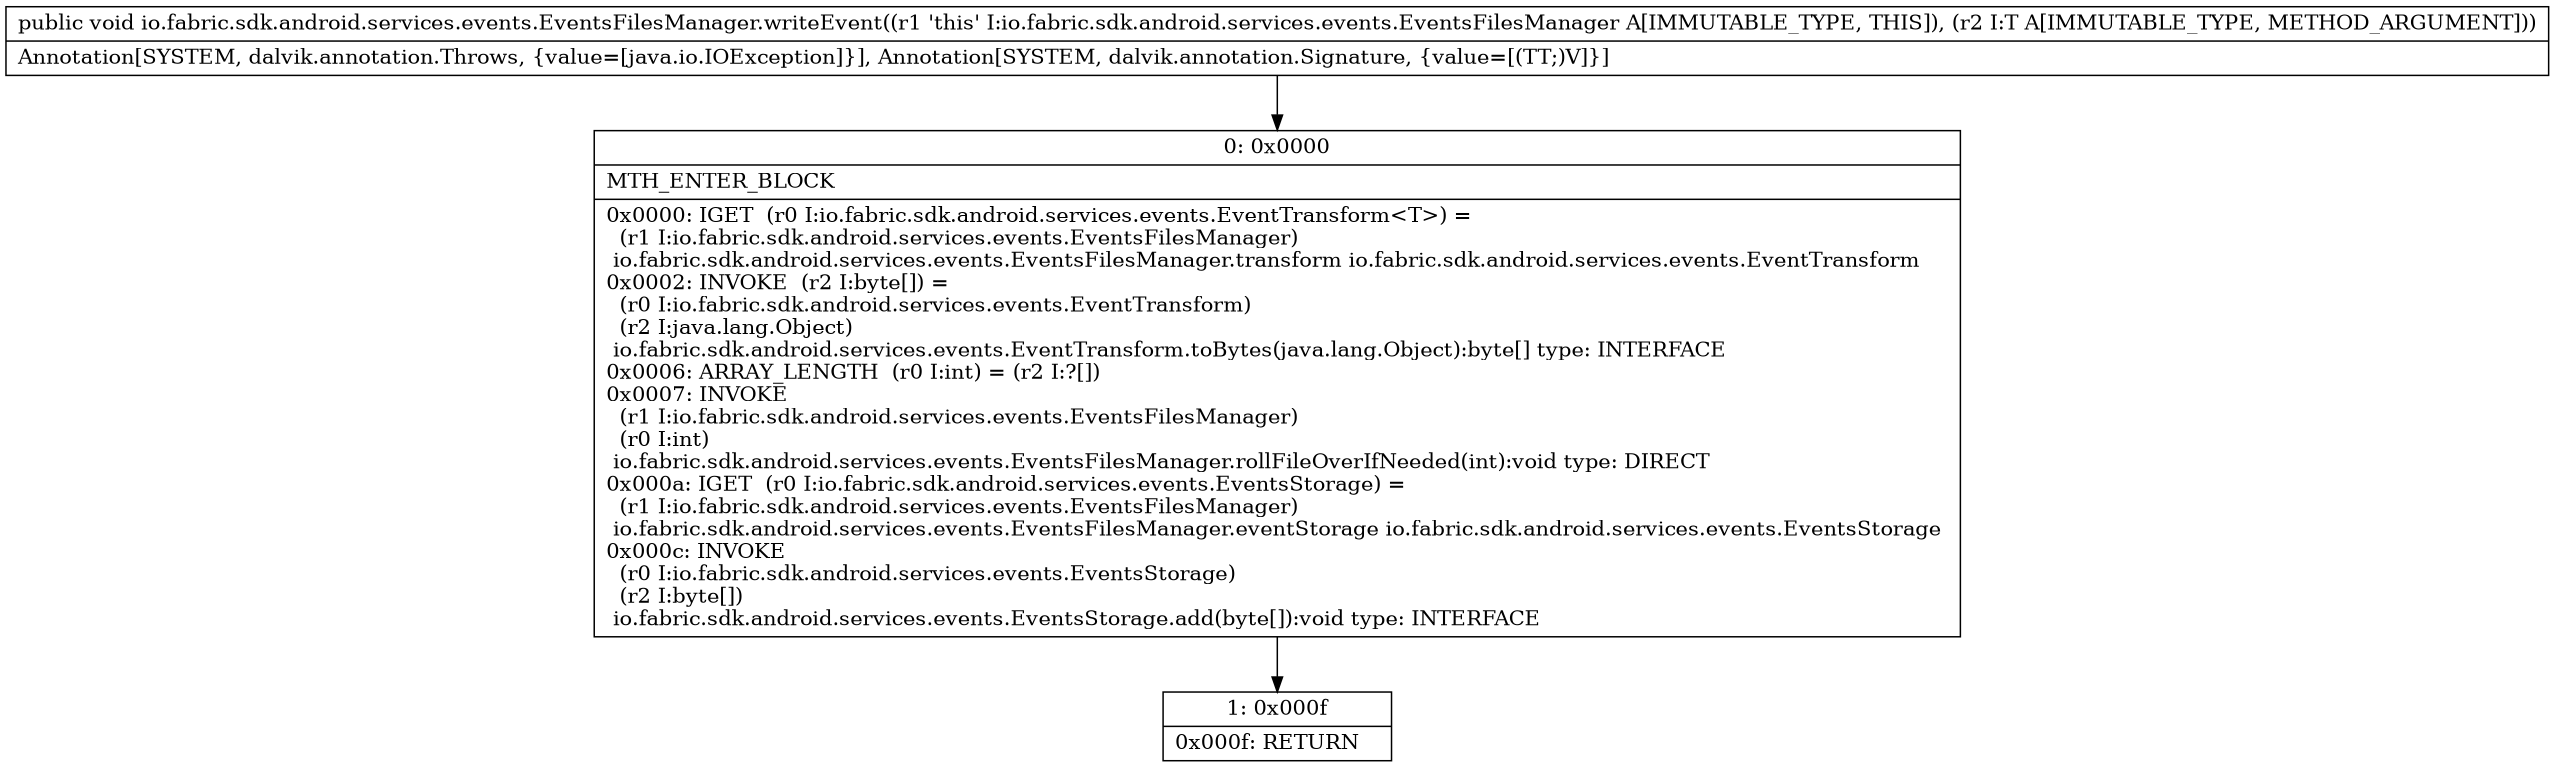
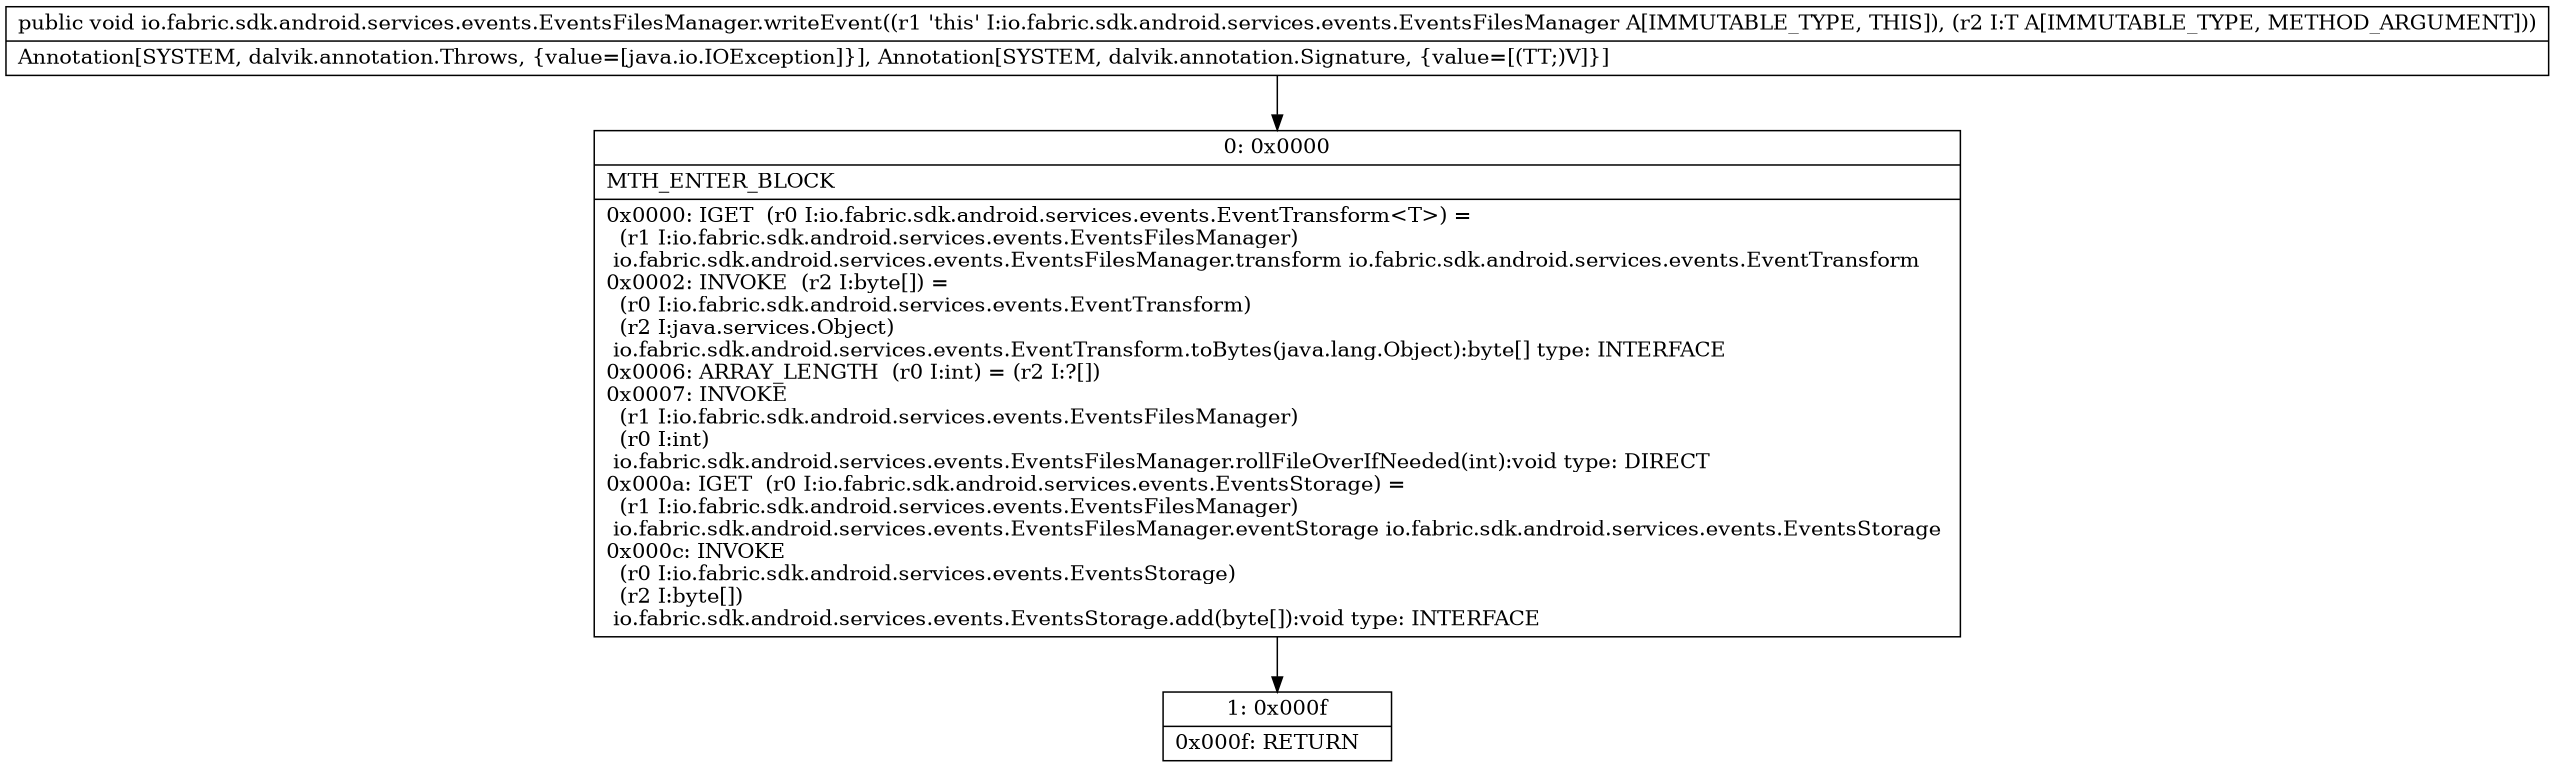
(730, 328) -> (750, 328)
